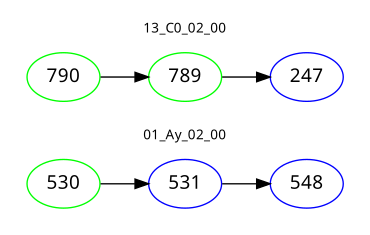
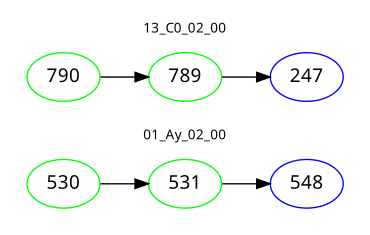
(185, 184) -> (185, 184)
